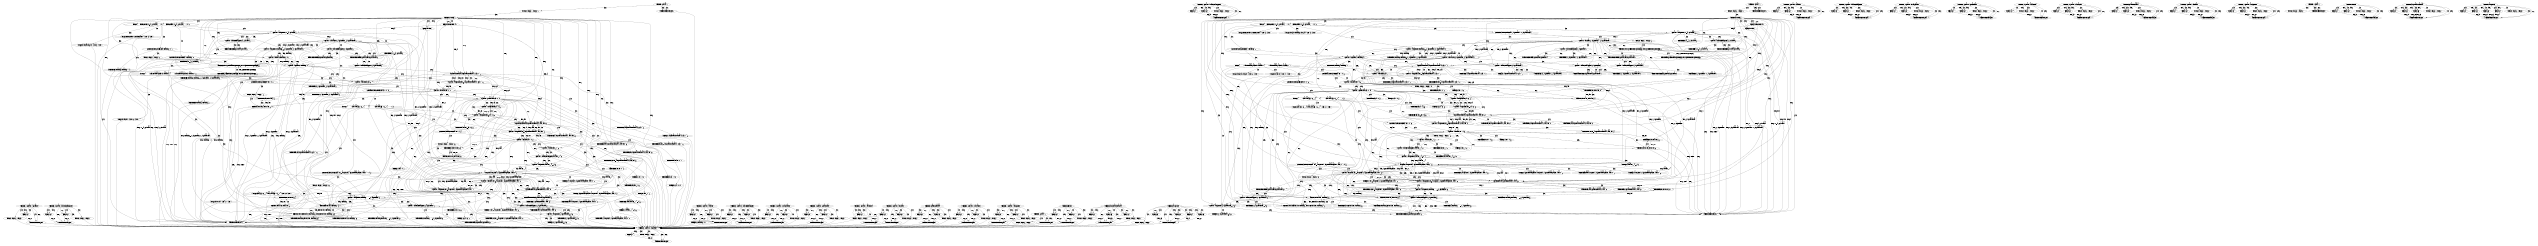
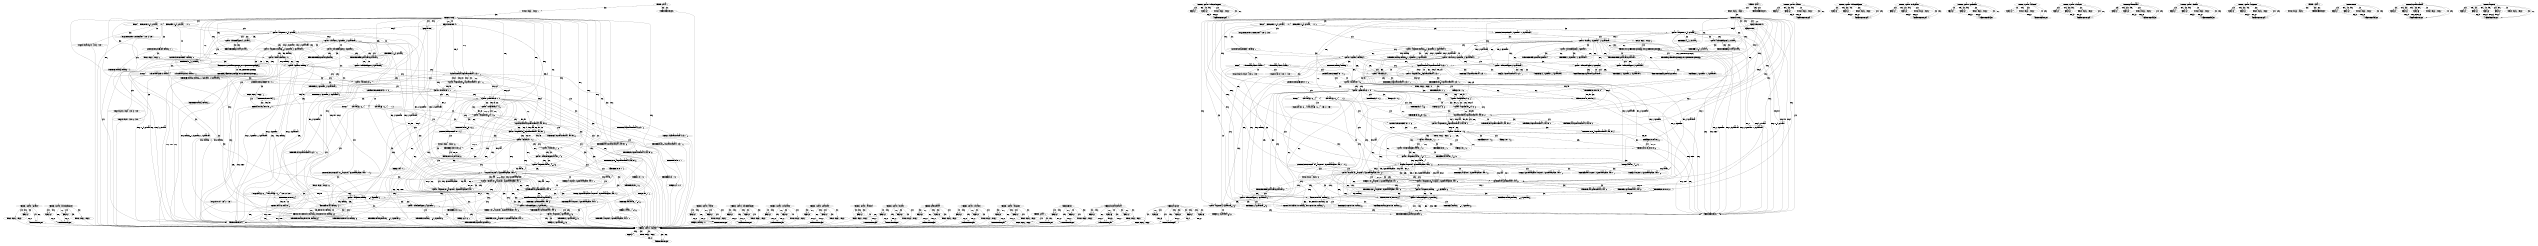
(1300, 33) -> none
none -> (126, 111)
